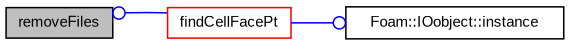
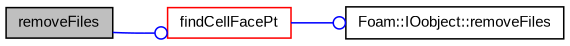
(146, 13) -> (134, 33)
(455, 23) -> (455, 23)
